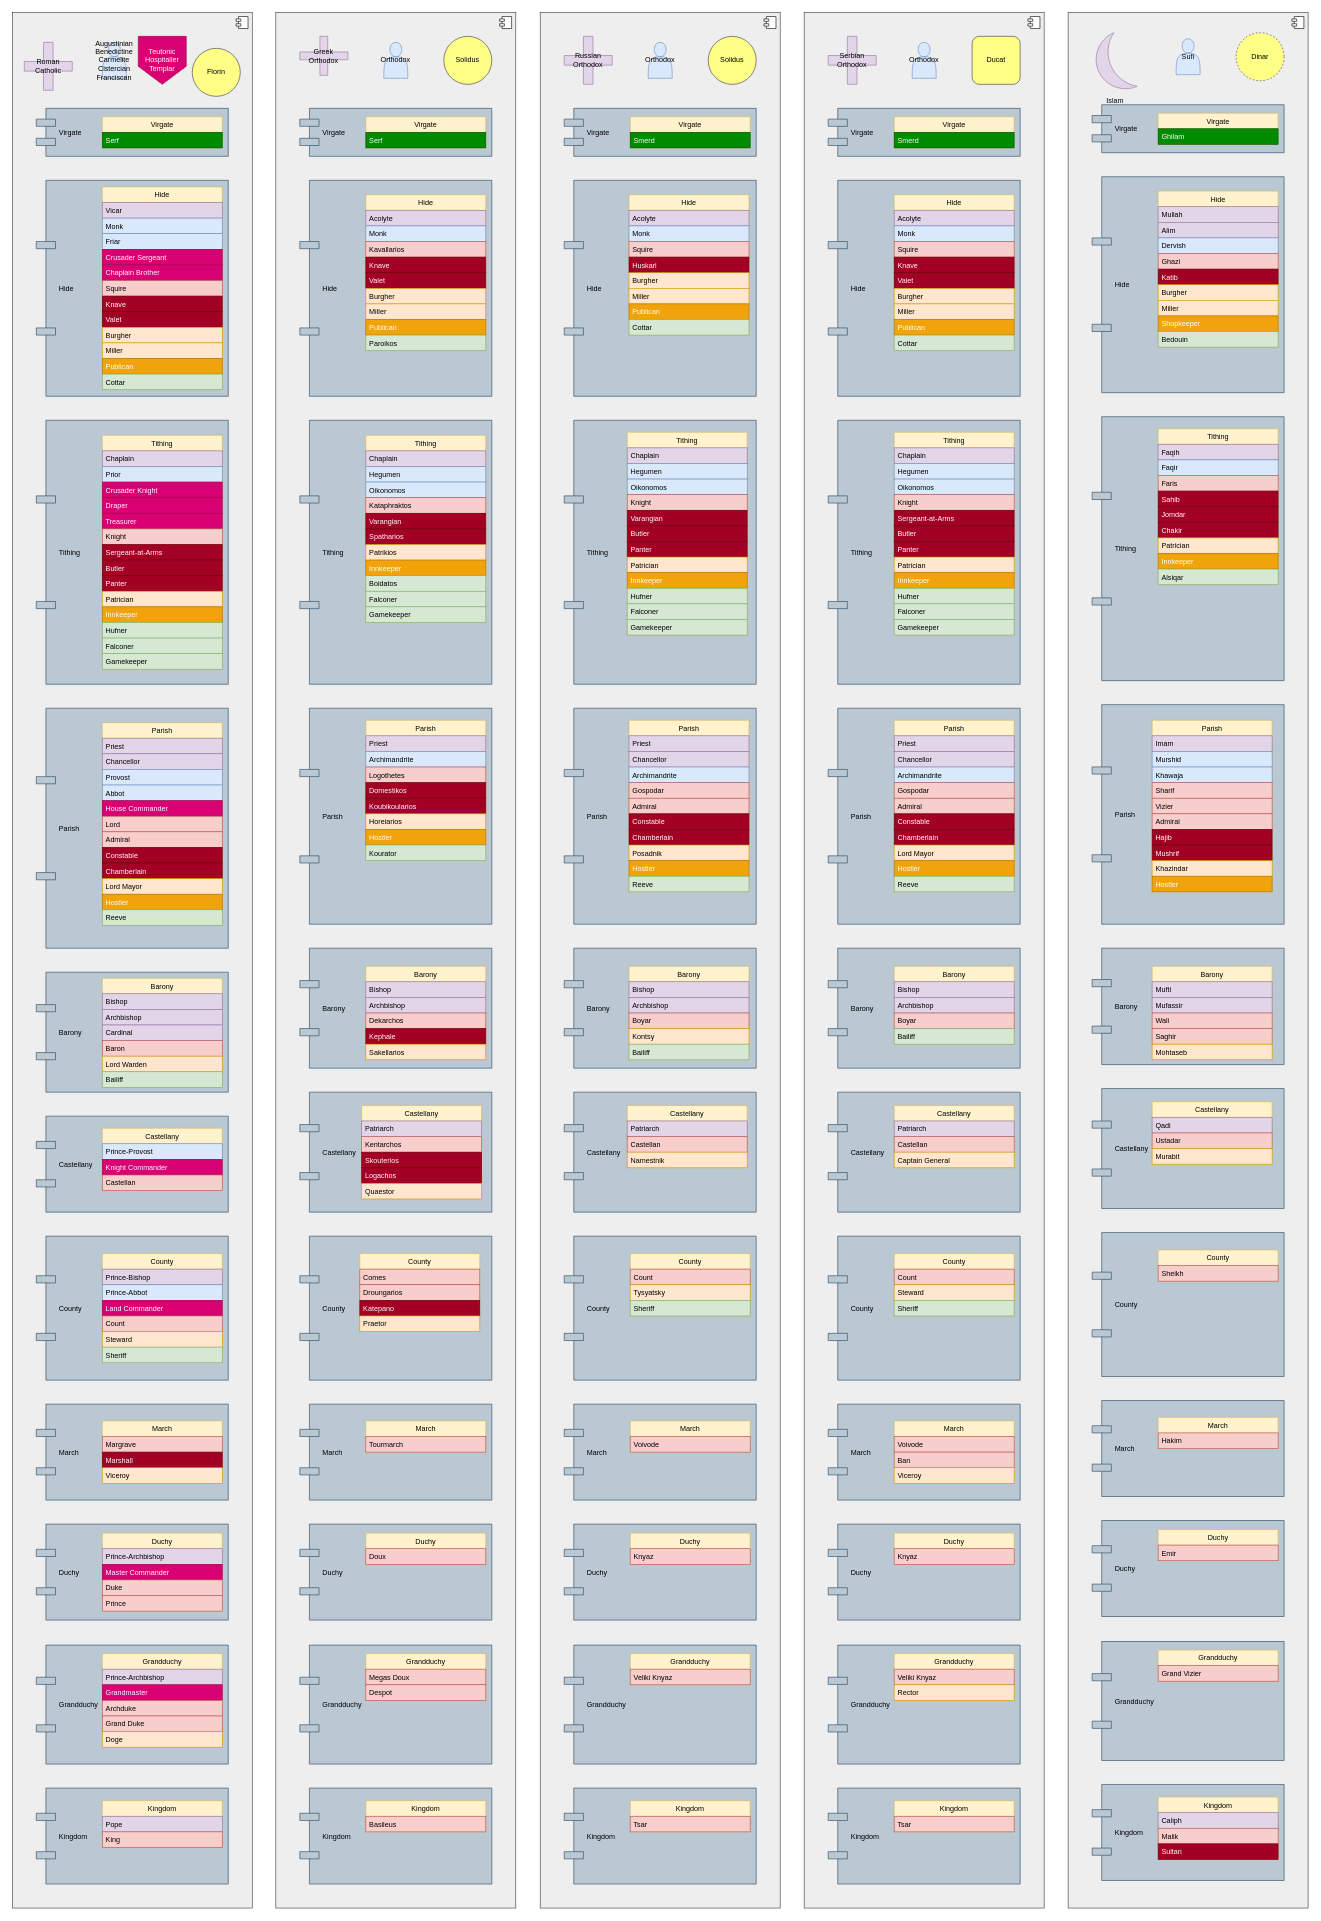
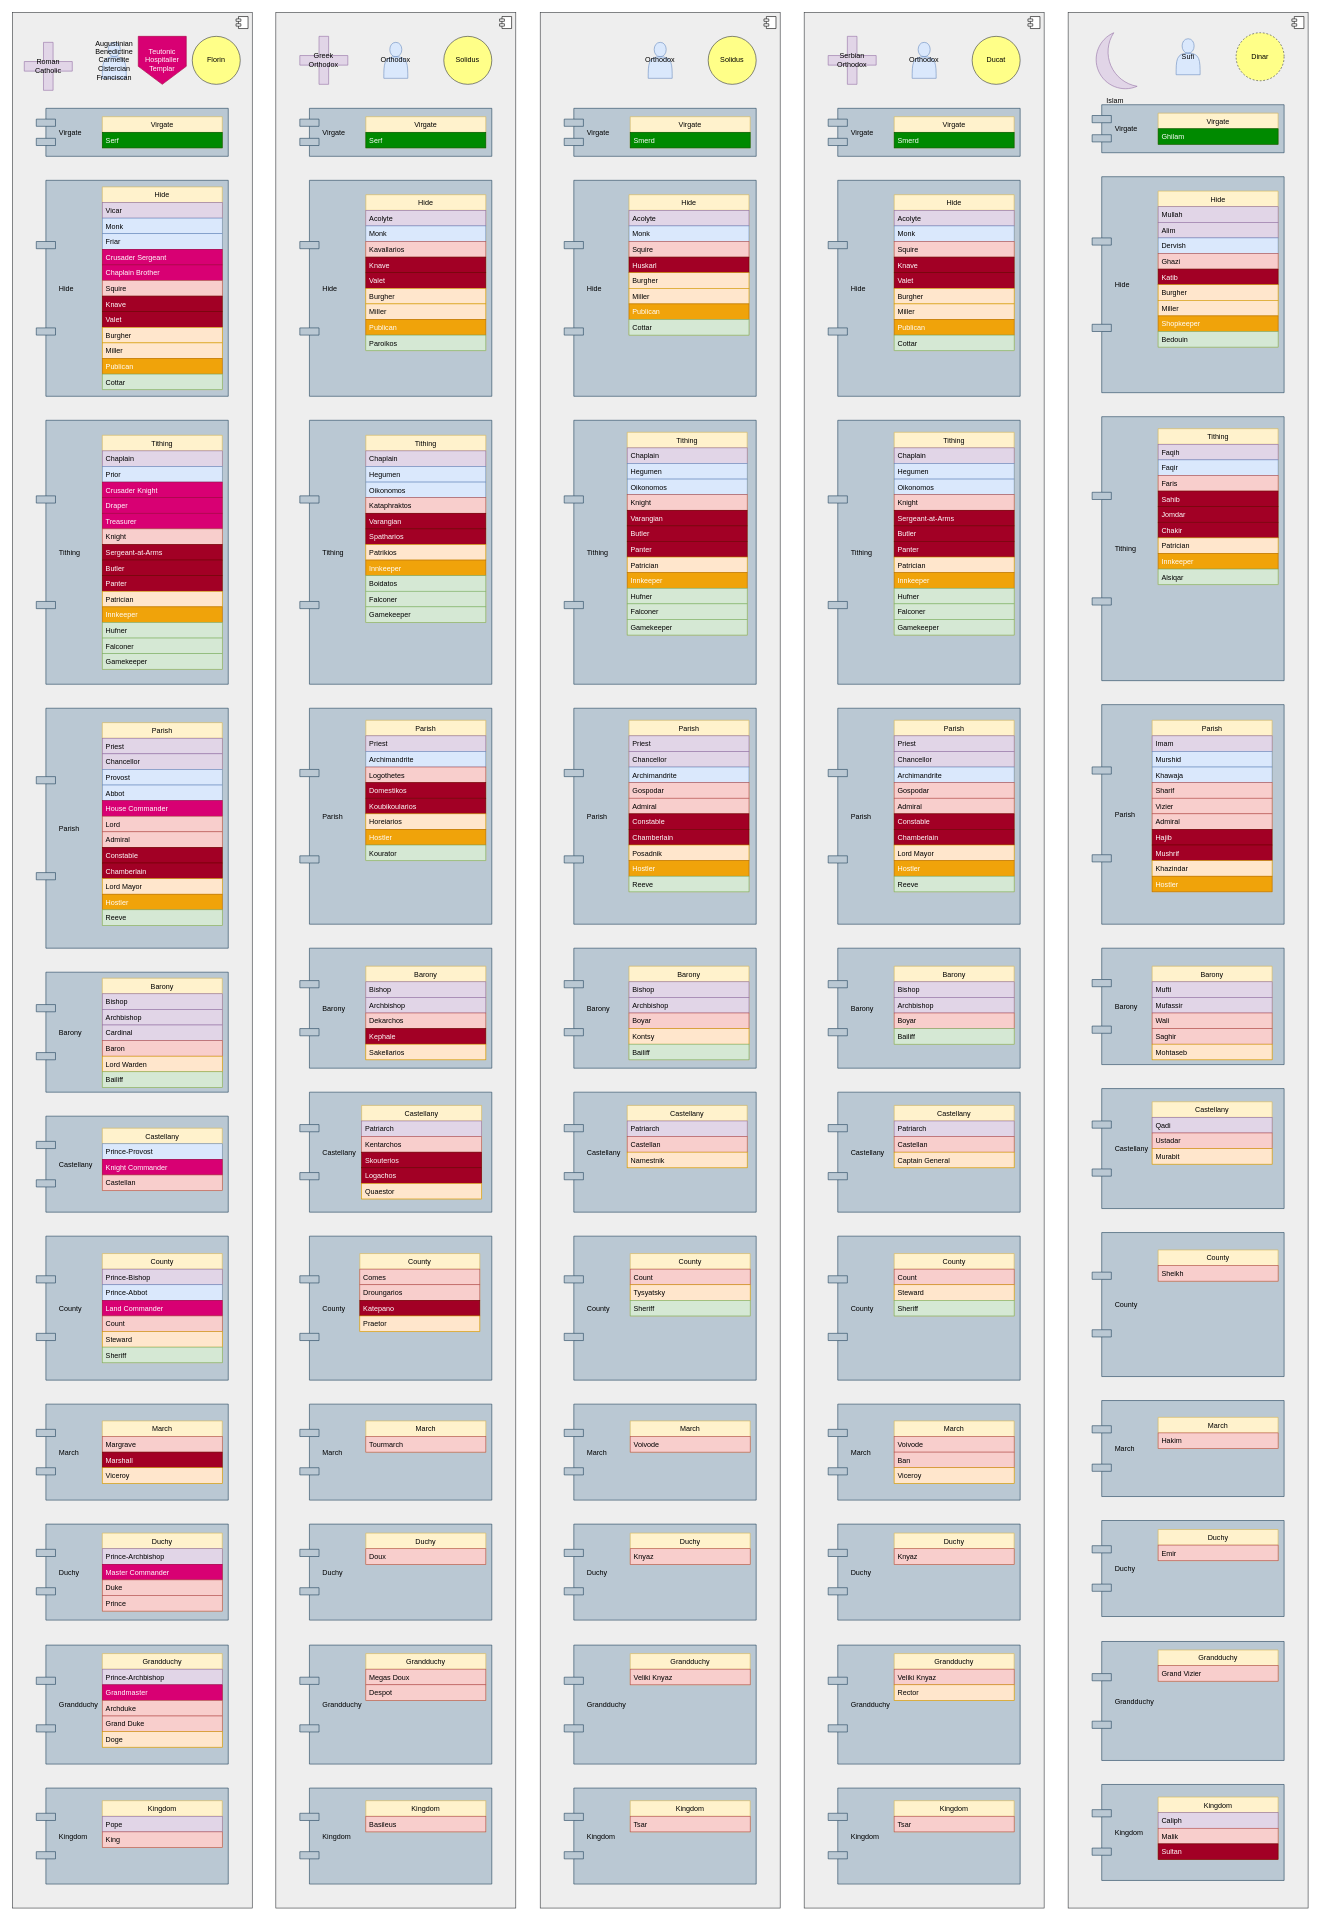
(324, 56) -> (324, 60)
(588, 60) -> none
(996, 60) -> (996, 60)
(216, 72) -> (216, 60)
